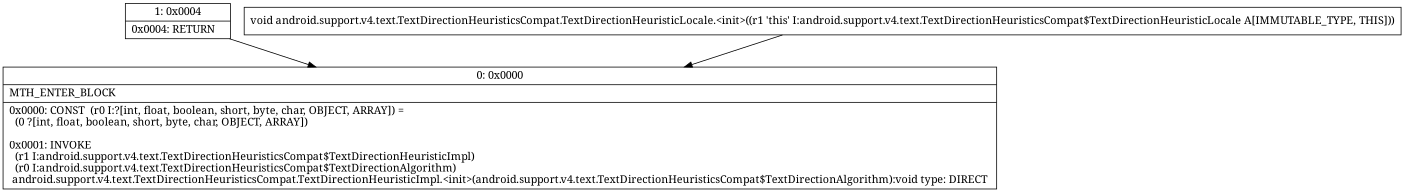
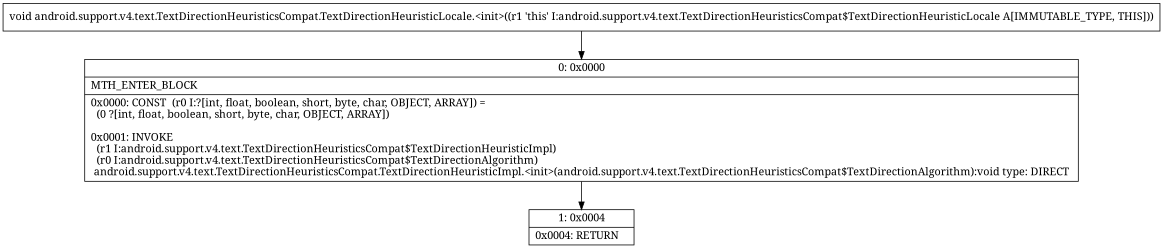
(269, 52) -> (582, 192)
